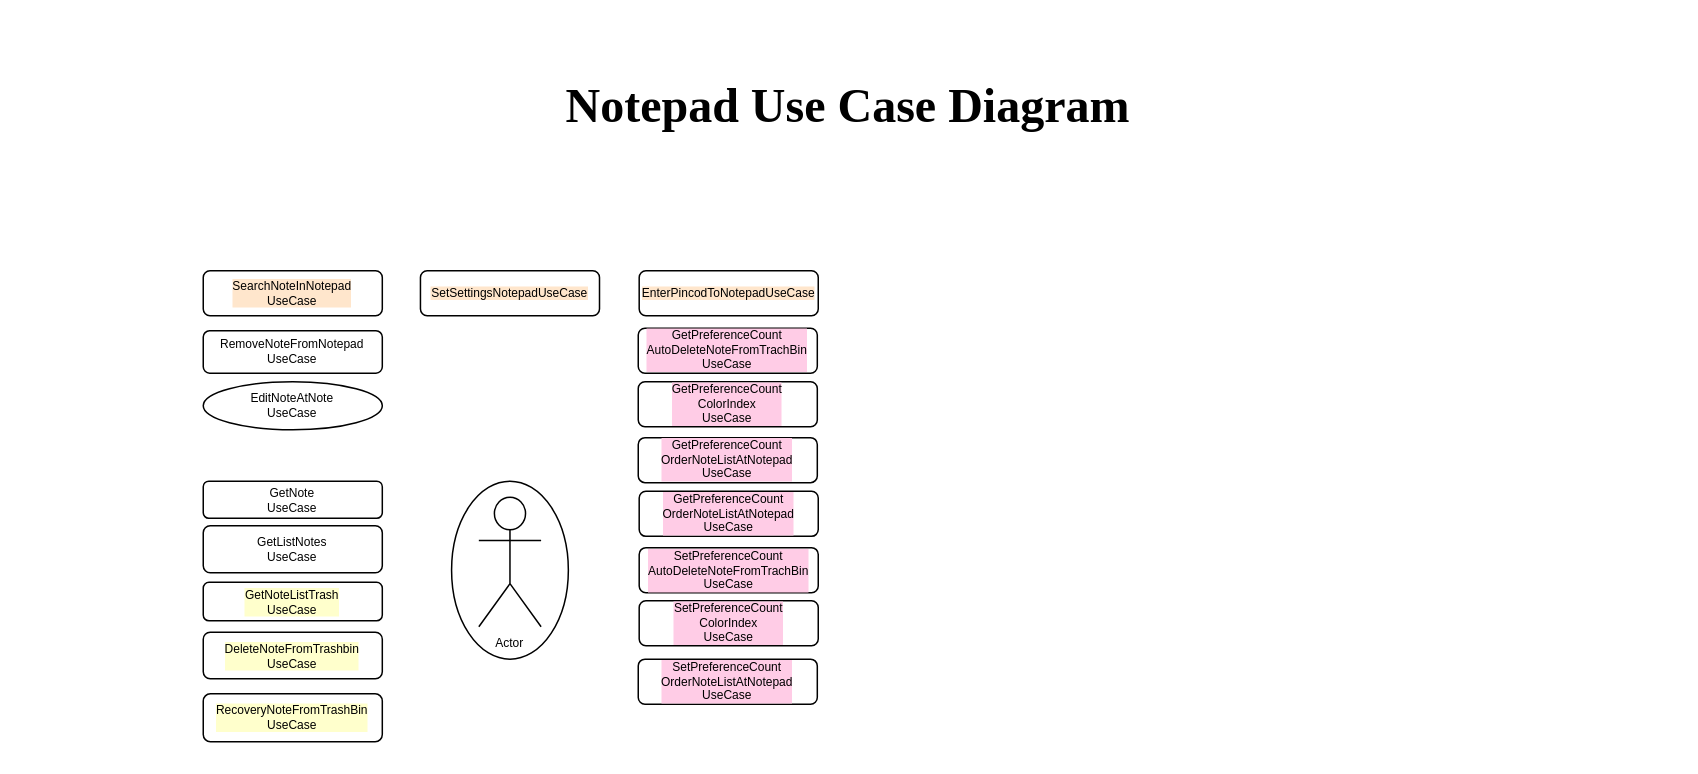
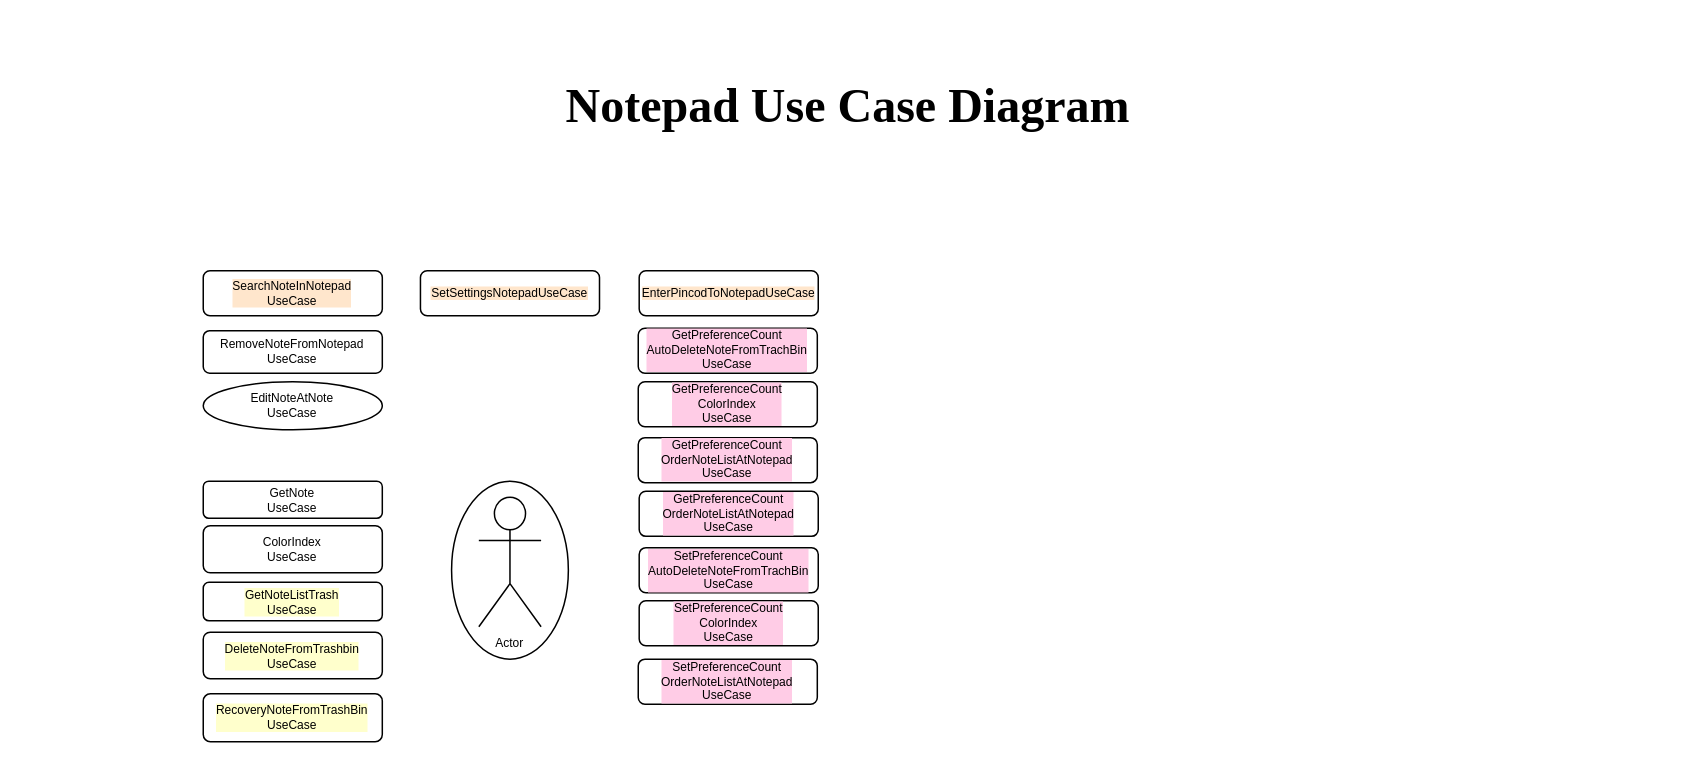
(293, 550) -> (293, 550)
